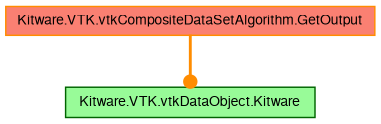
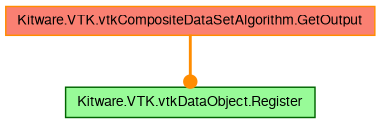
(190, 102) -> (190, 102)
